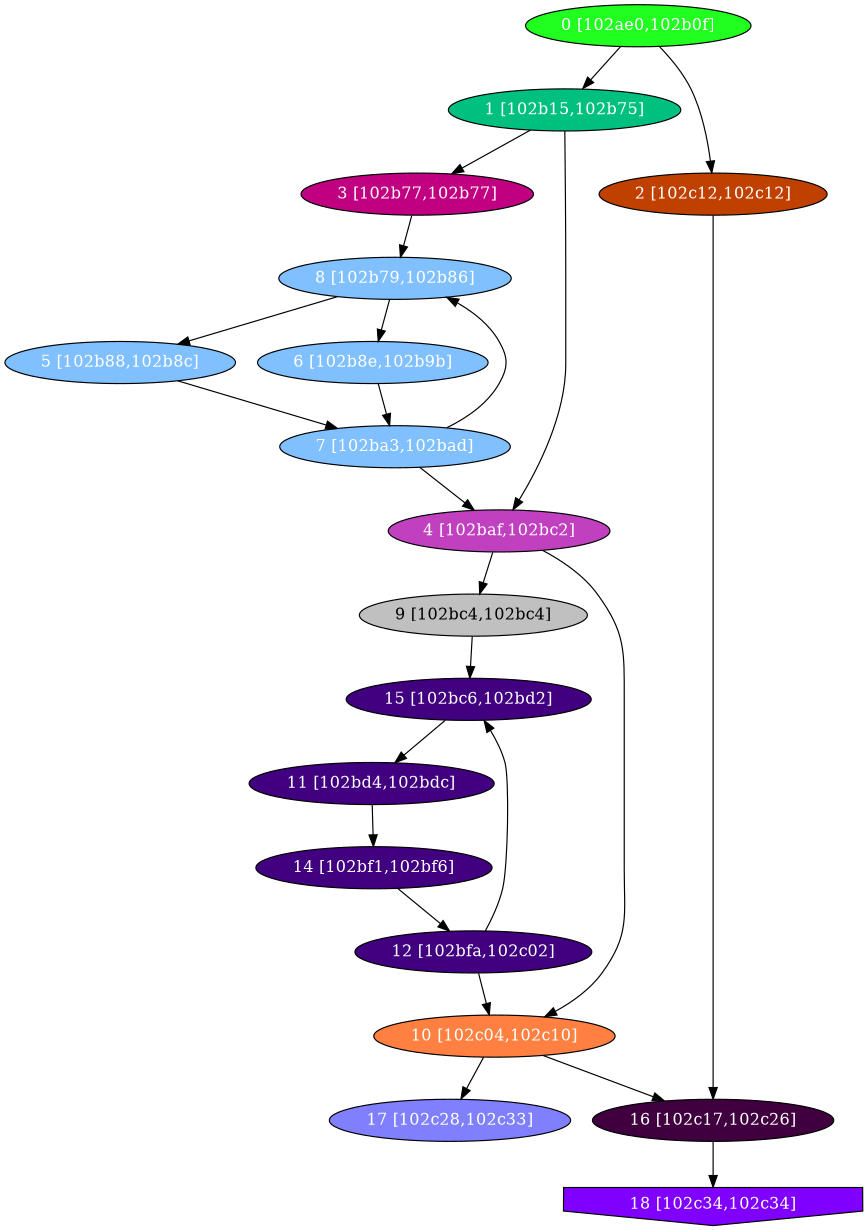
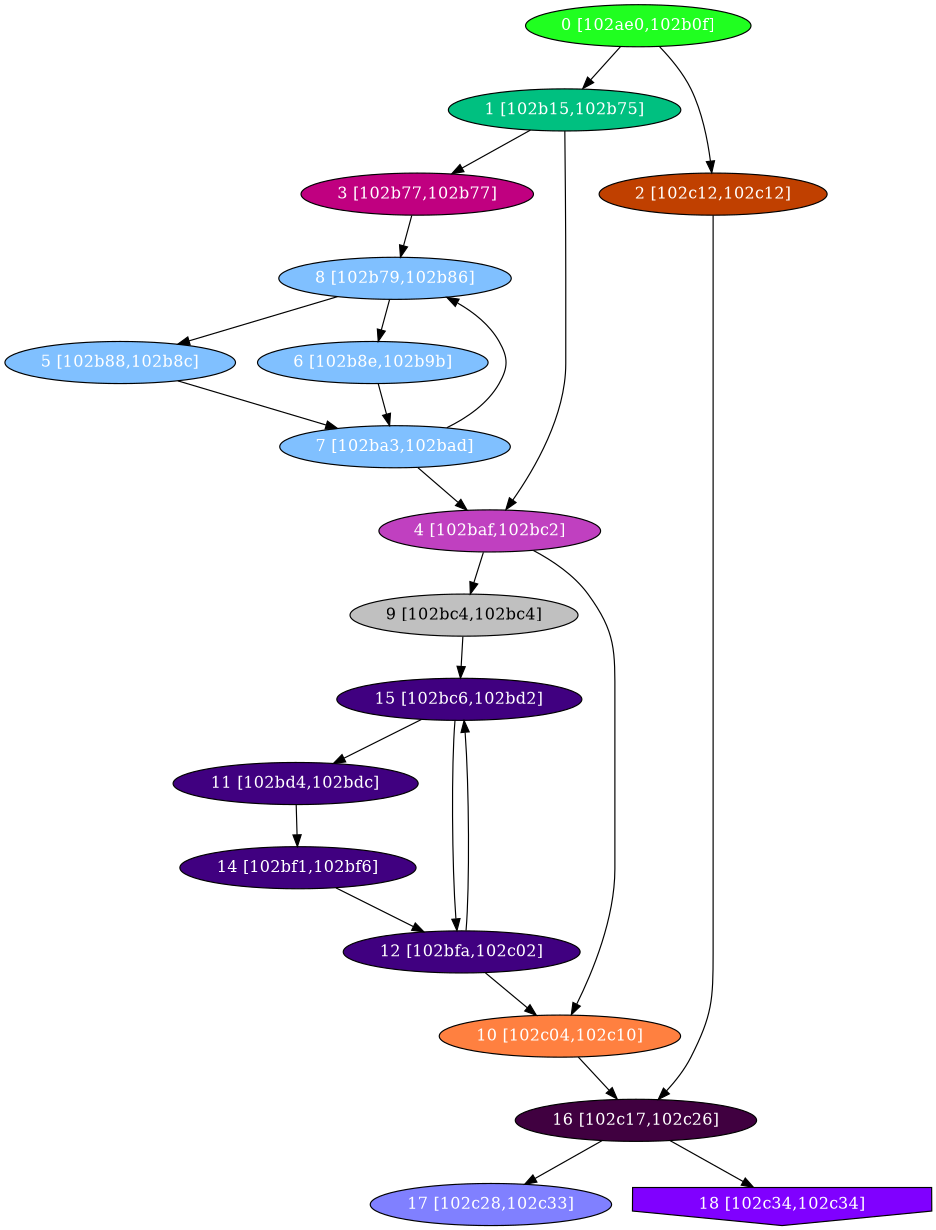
none -> (453, 820)
(475, 1073) -> (568, 1160)
